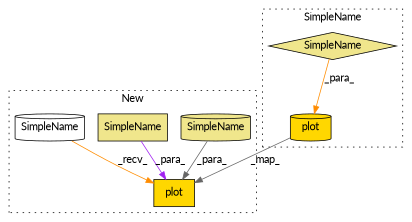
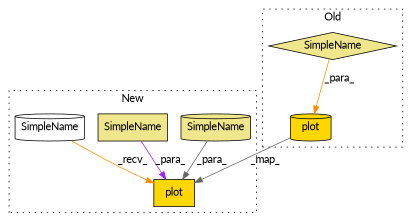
(333, 18) -> (333, 18)
